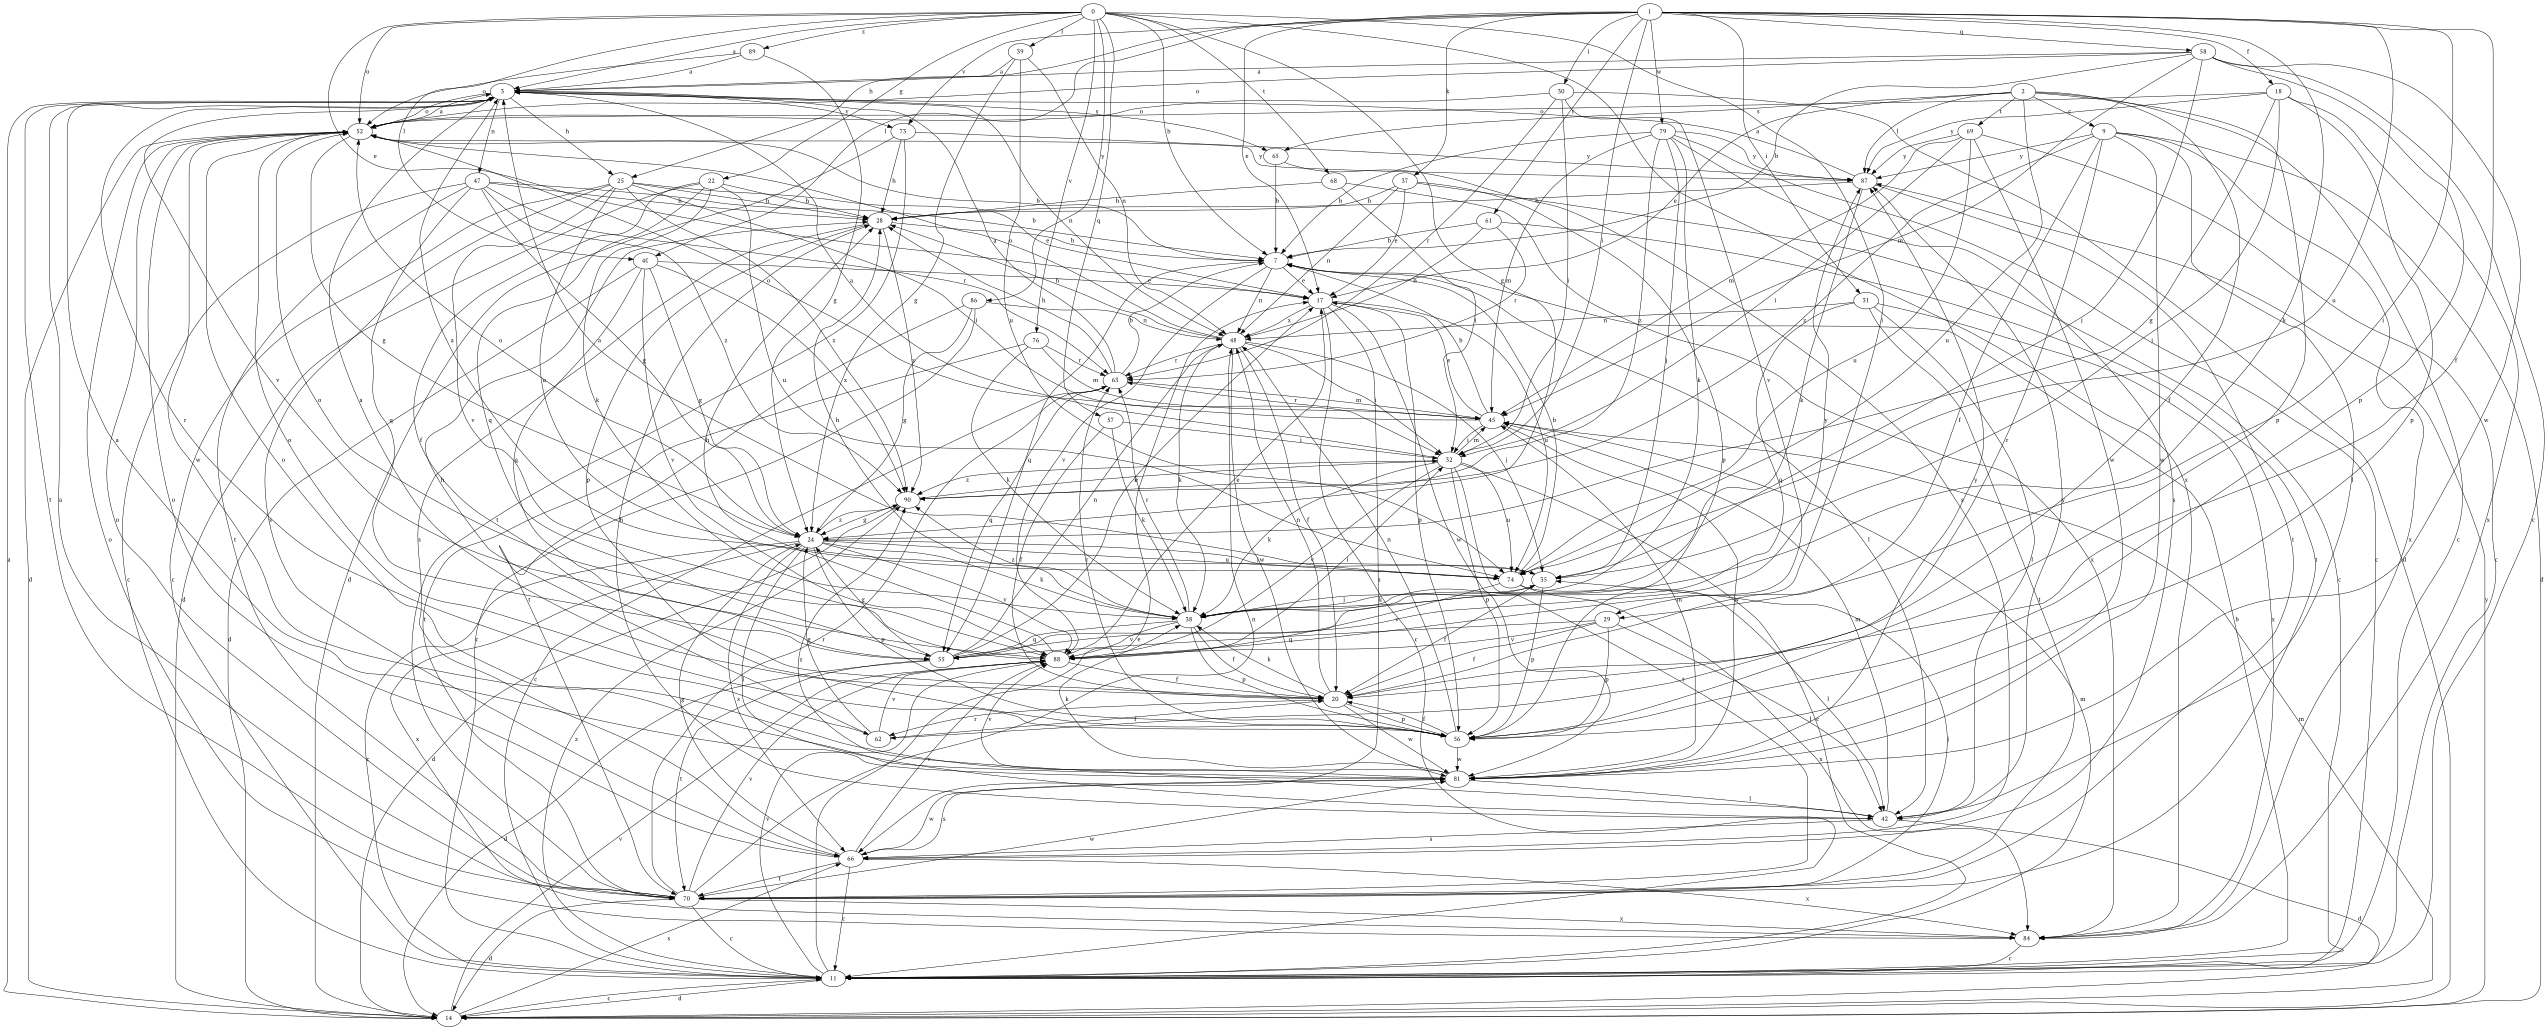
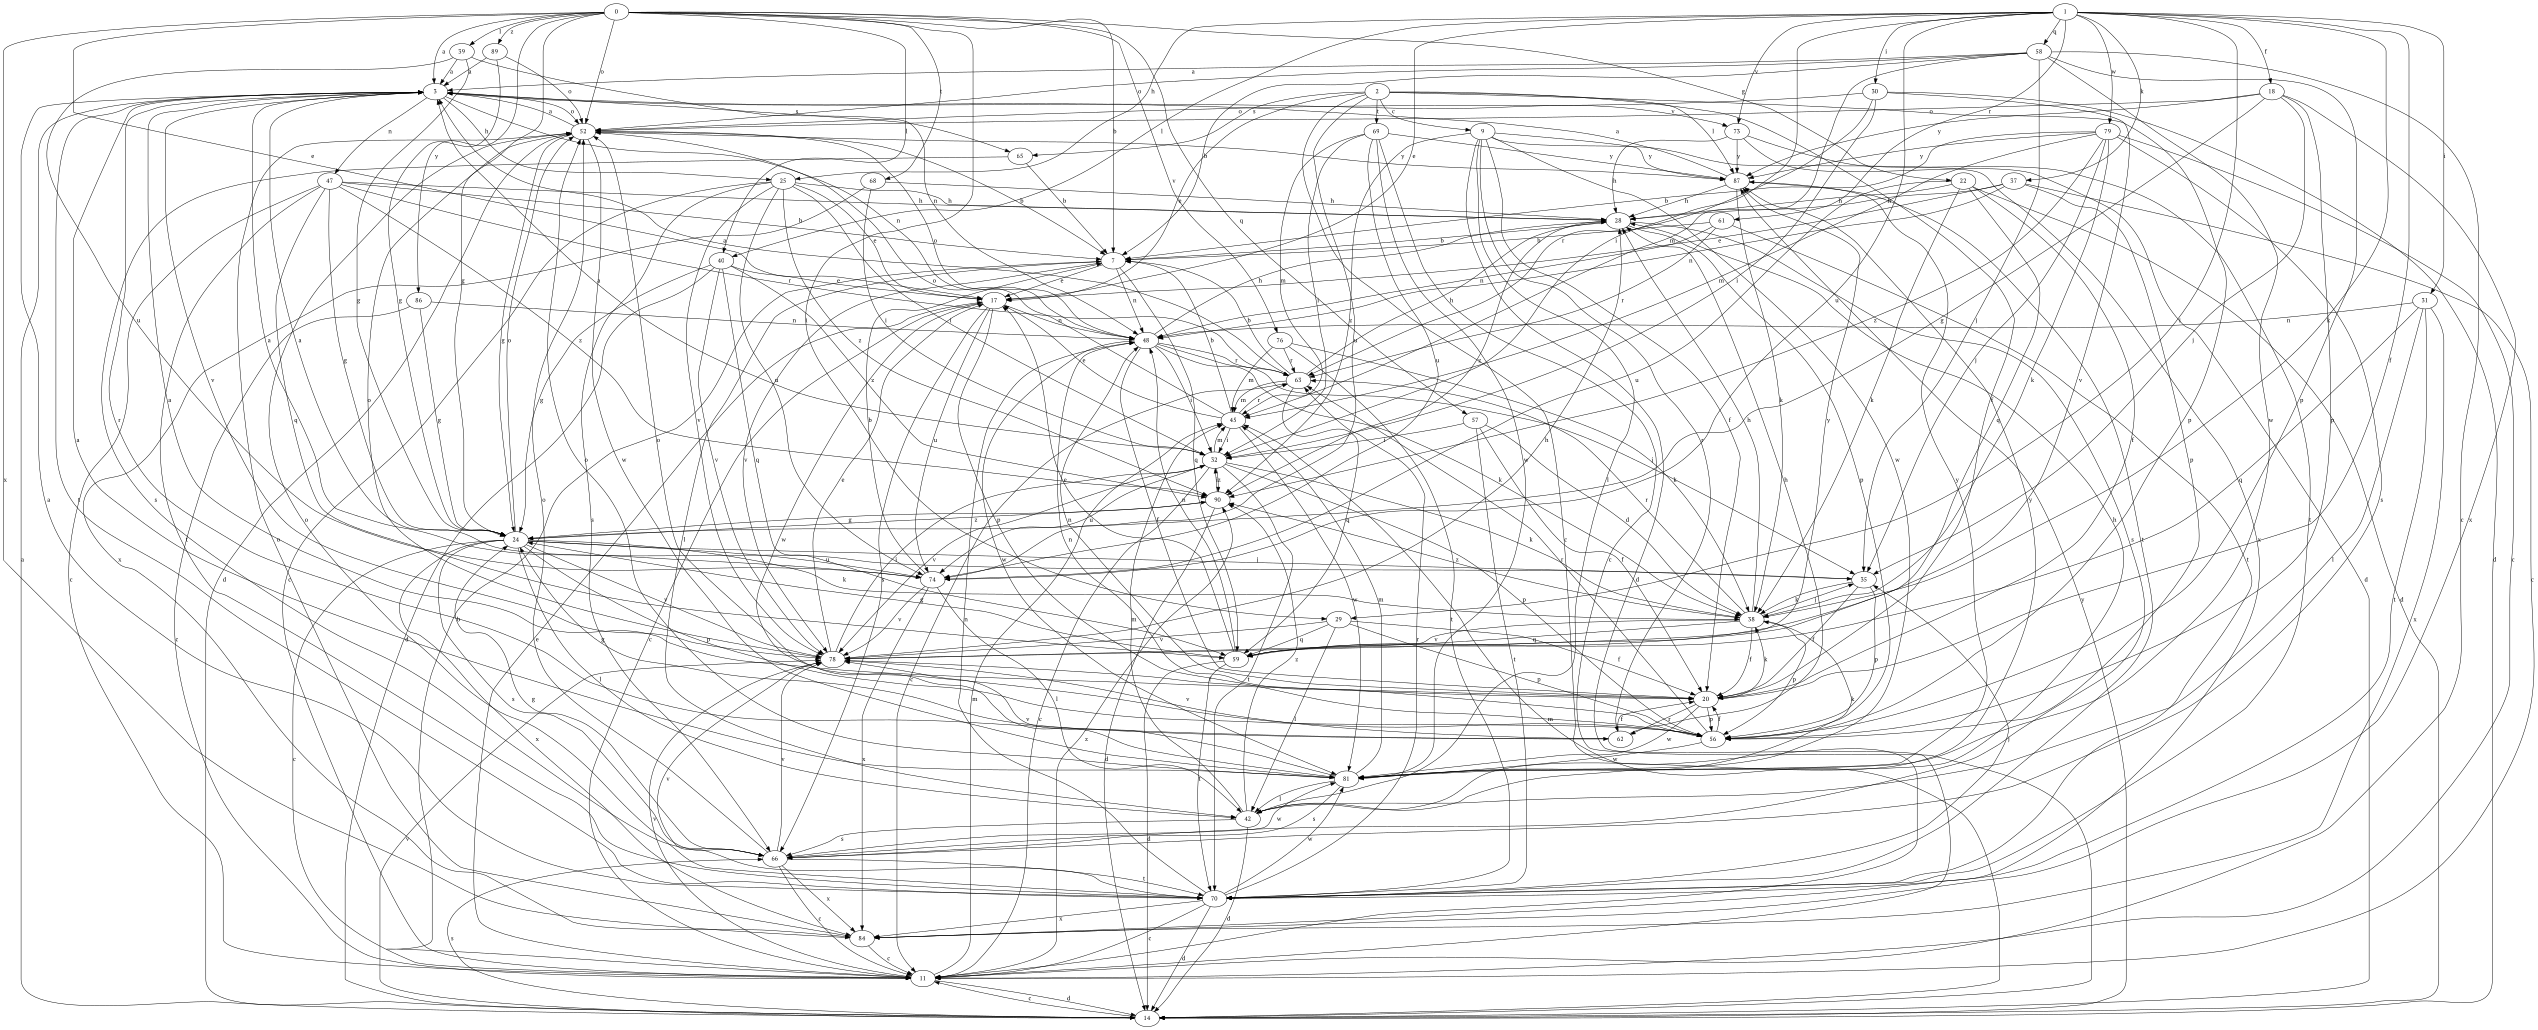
(1290, 321) -> (1060, 321)
(1144, 520) -> (1628, 520)
(555, 544) -> (1527, 816)
(942, 660) -> (1236, 660)
(1057, 660) -> (833, 660)
